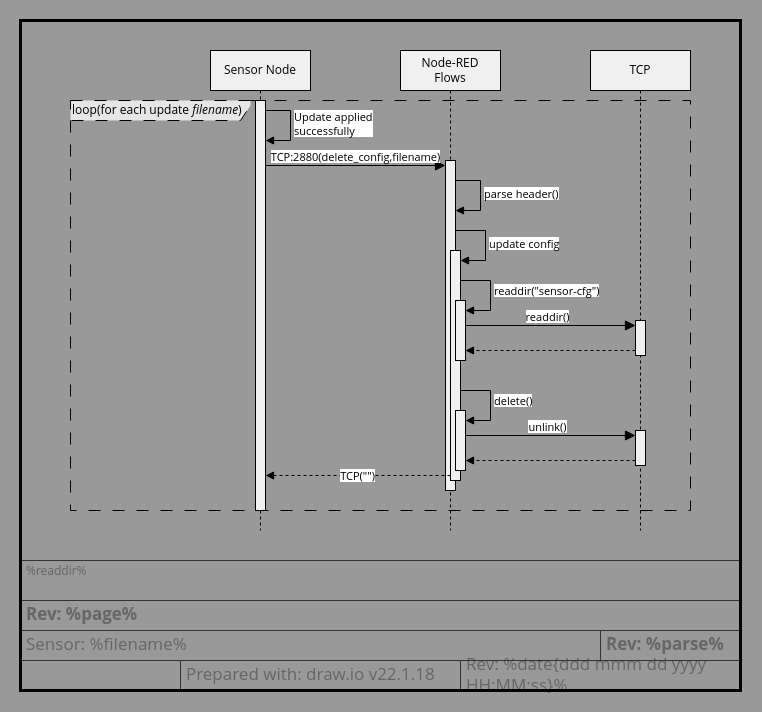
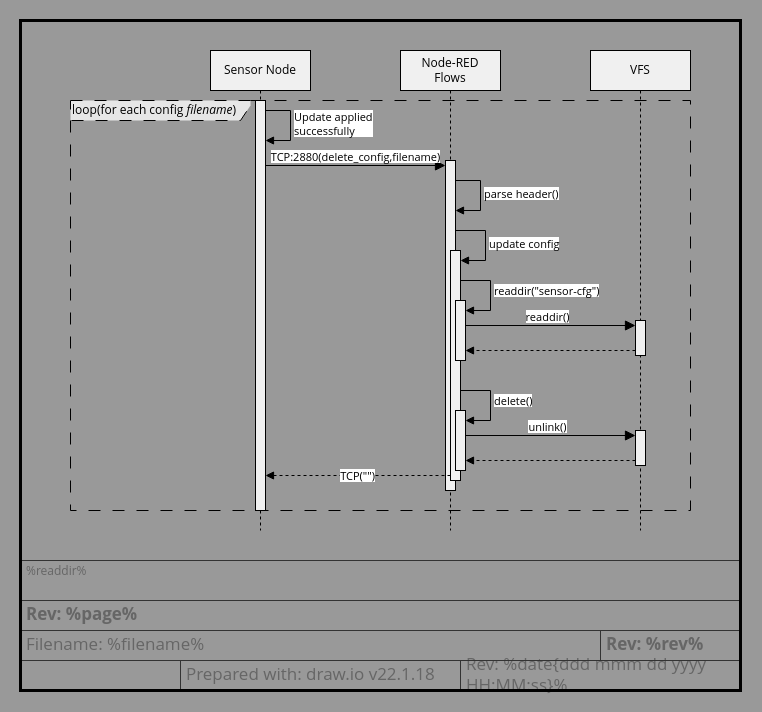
(641, 71) -> (641, 71)
(162, 111) -> (162, 111)
(103, 645) -> (108, 645)
(659, 645) -> (650, 645)
